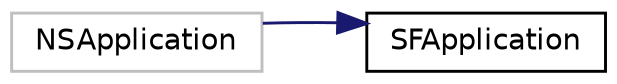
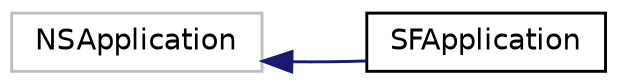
(300, 23) -> (329, 62)
